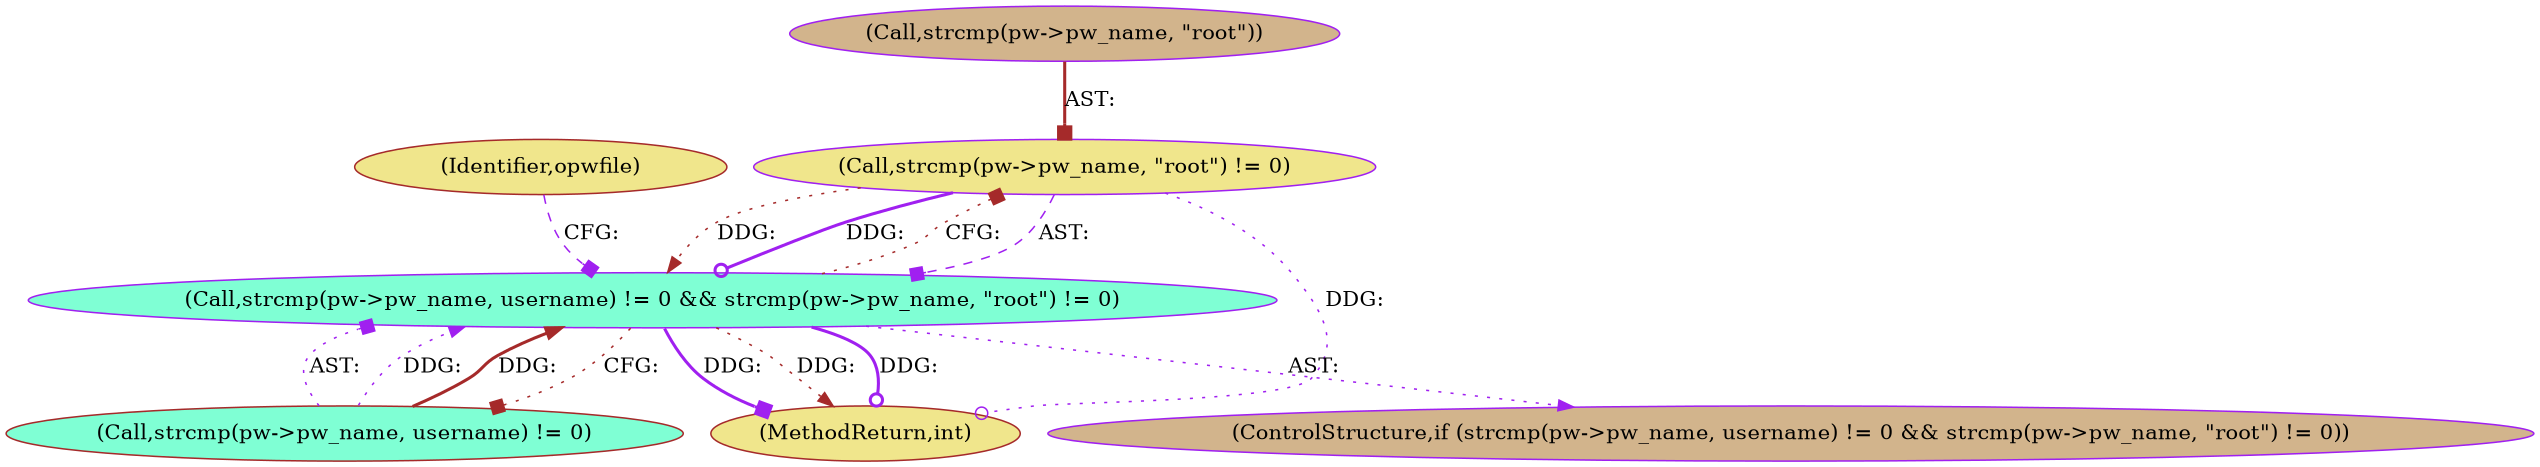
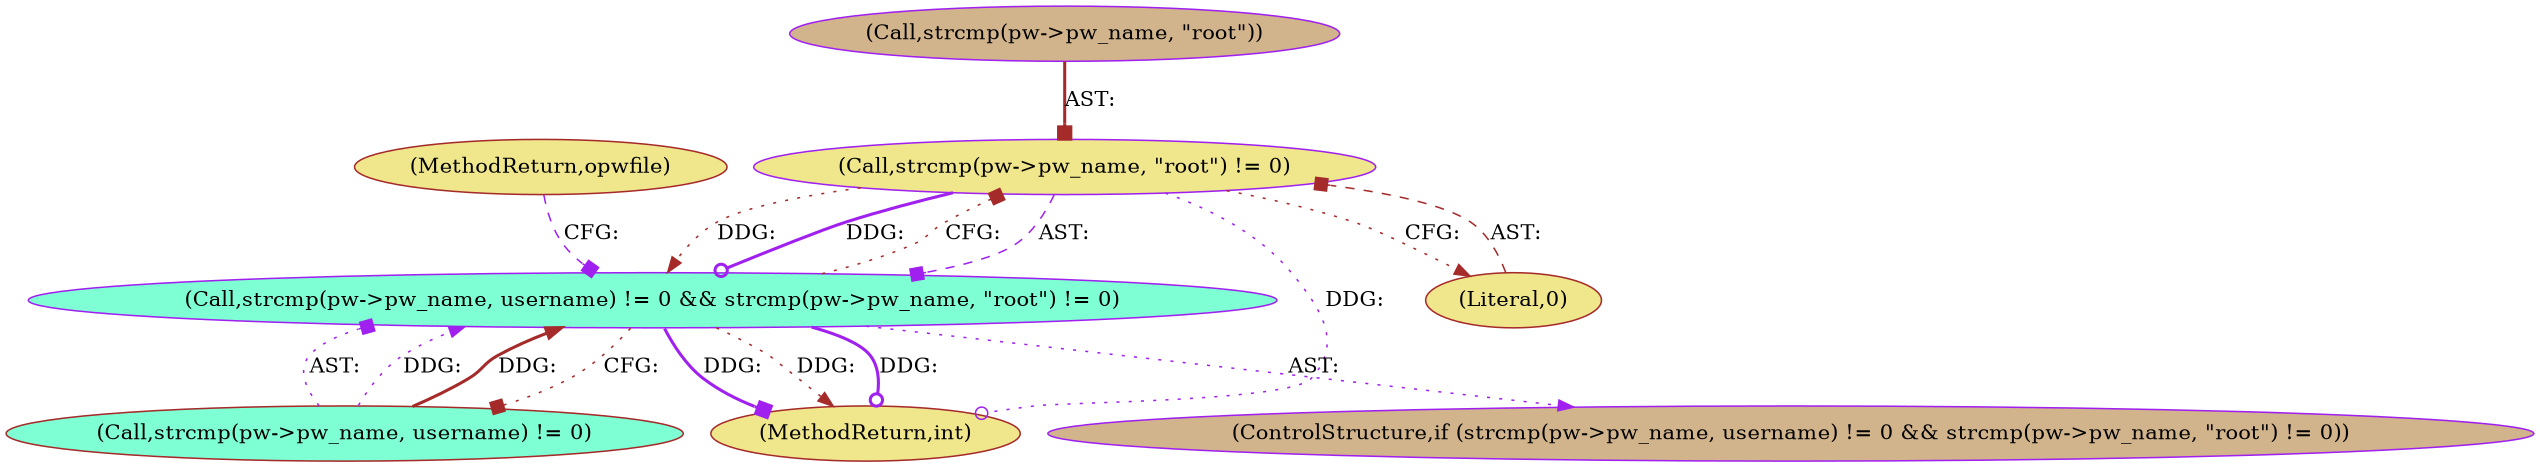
(541, 167) -> (541, 167)
none -> (1514, 300)
